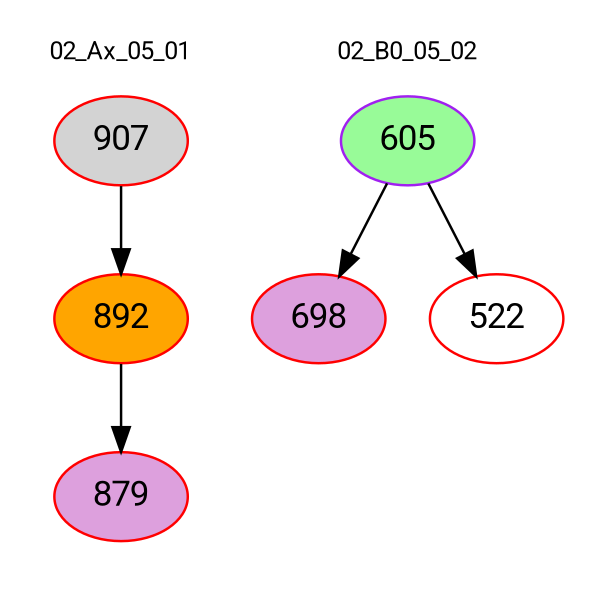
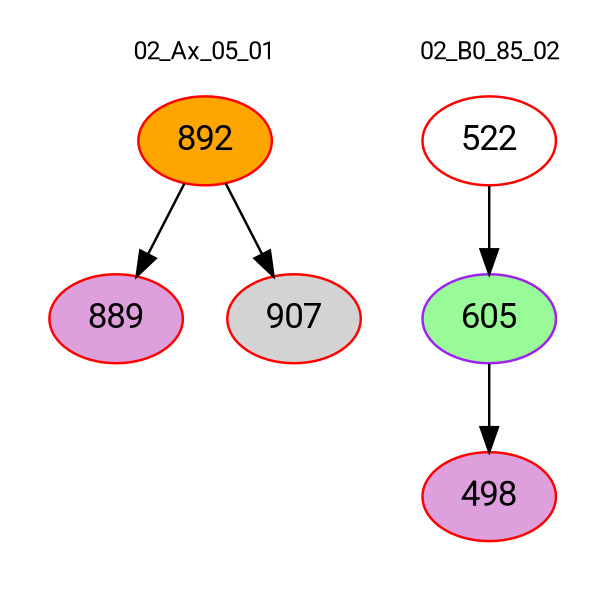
(408, 53) -> (490, 53)
(121, 218) -> (244, 219)
(446, 219) -> (489, 218)
(319, 319) -> (489, 497)
(121, 497) -> (116, 319)
